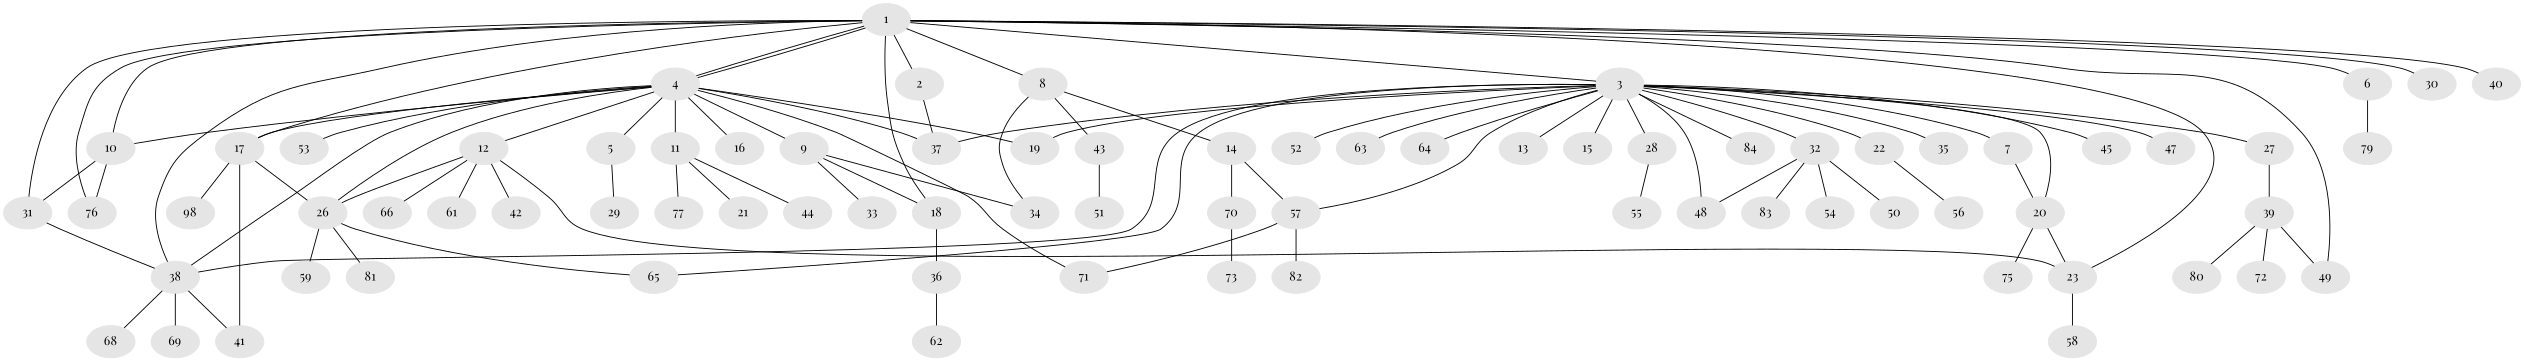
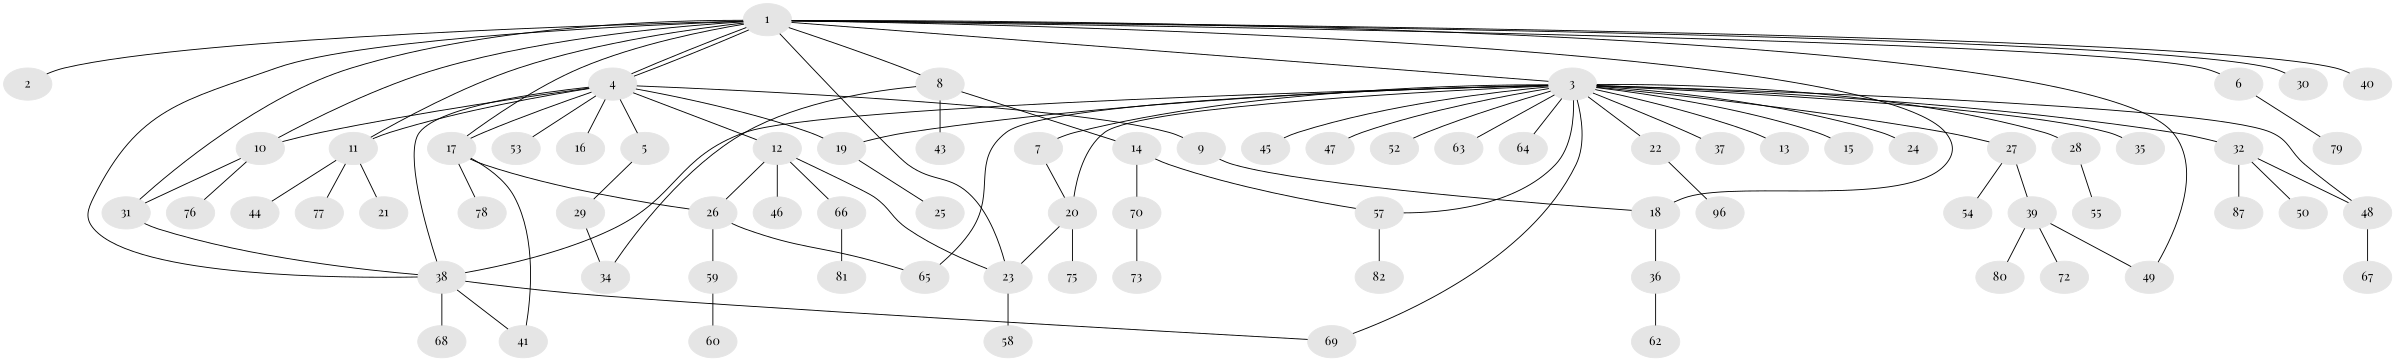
(417, 33) -> (550, 58)
(831, 114) -> none
(928, 116) -> none
(486, 120) -> none
(1750, 148) -> (1913, 148)
(920, 181) -> (593, 245)
(1822, 181) -> (1990, 181)
(191, 213) -> (482, 213)
(452, 213) -> none
(516, 213) -> (777, 213)
(872, 213) -> none
none -> (940, 213)
(1099, 213) -> none
(1766, 213) -> (2239, 213)
(1959, 213) -> (1720, 213)
(347, 245) -> (842, 245)
none -> (1506, 248)
(1084, 277) -> none
none -> (2368, 277)
none -> (713, 342)
